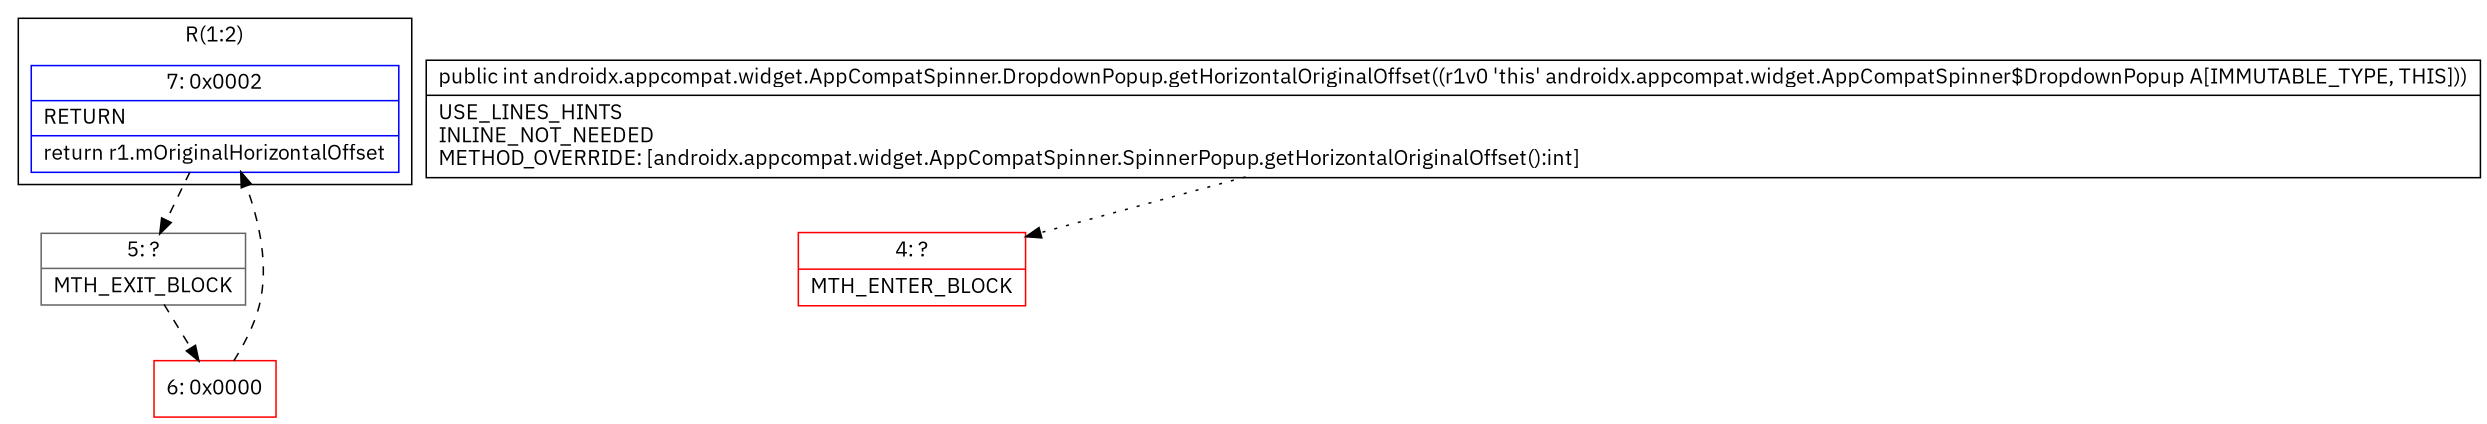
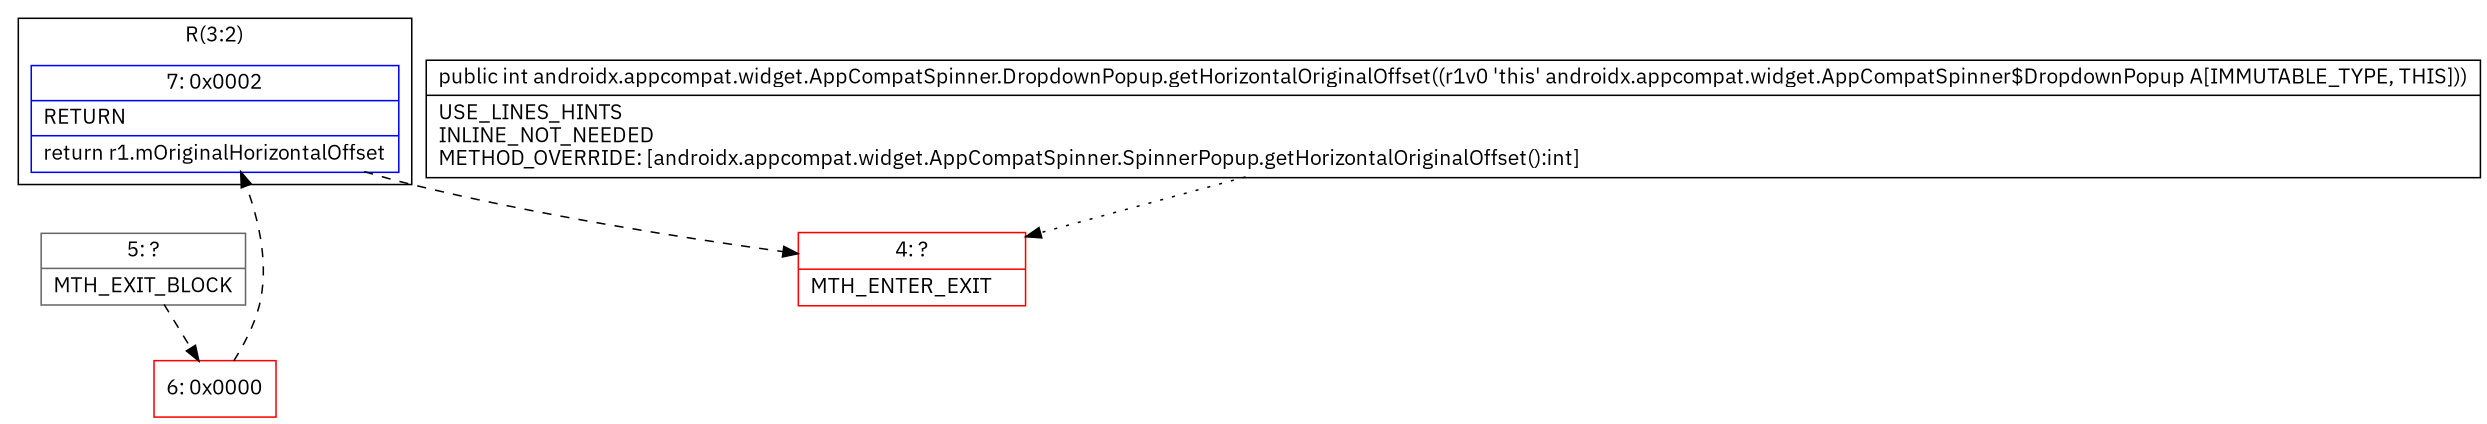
(215, 36) -> (215, 36)
(178, 196) -> (572, 218)
(912, 287) -> (902, 287)
